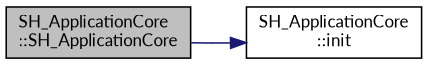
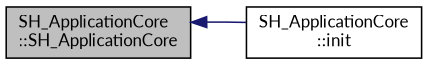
(211, 43) -> (227, 22)
